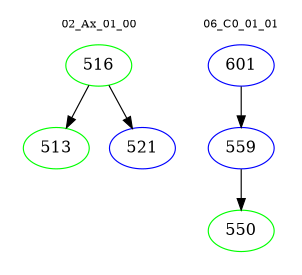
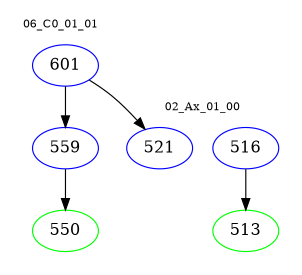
(99, 65) -> (246, 148)
(118, 102) -> (125, 108)
